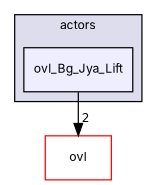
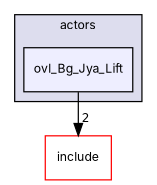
(78, 158) -> (78, 158)
